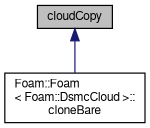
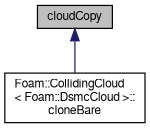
(75, 98) -> (75, 98)
